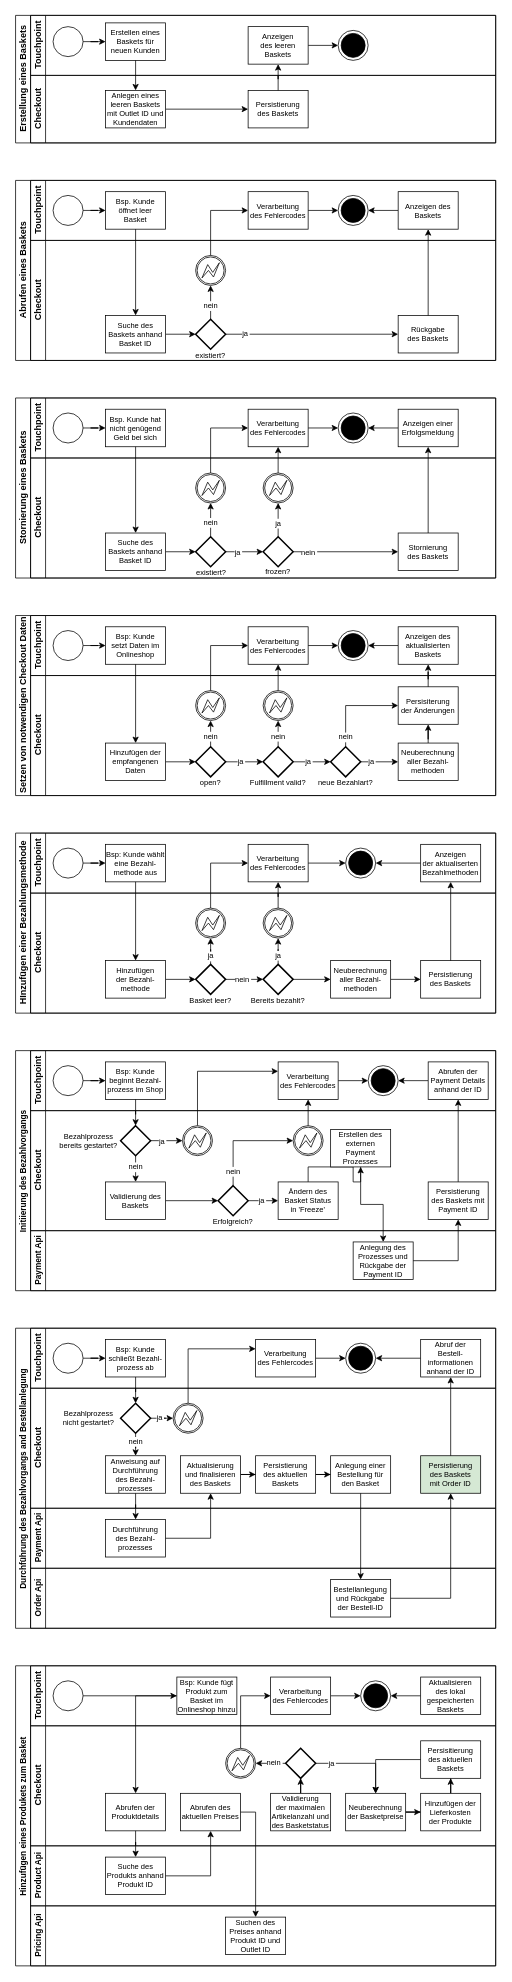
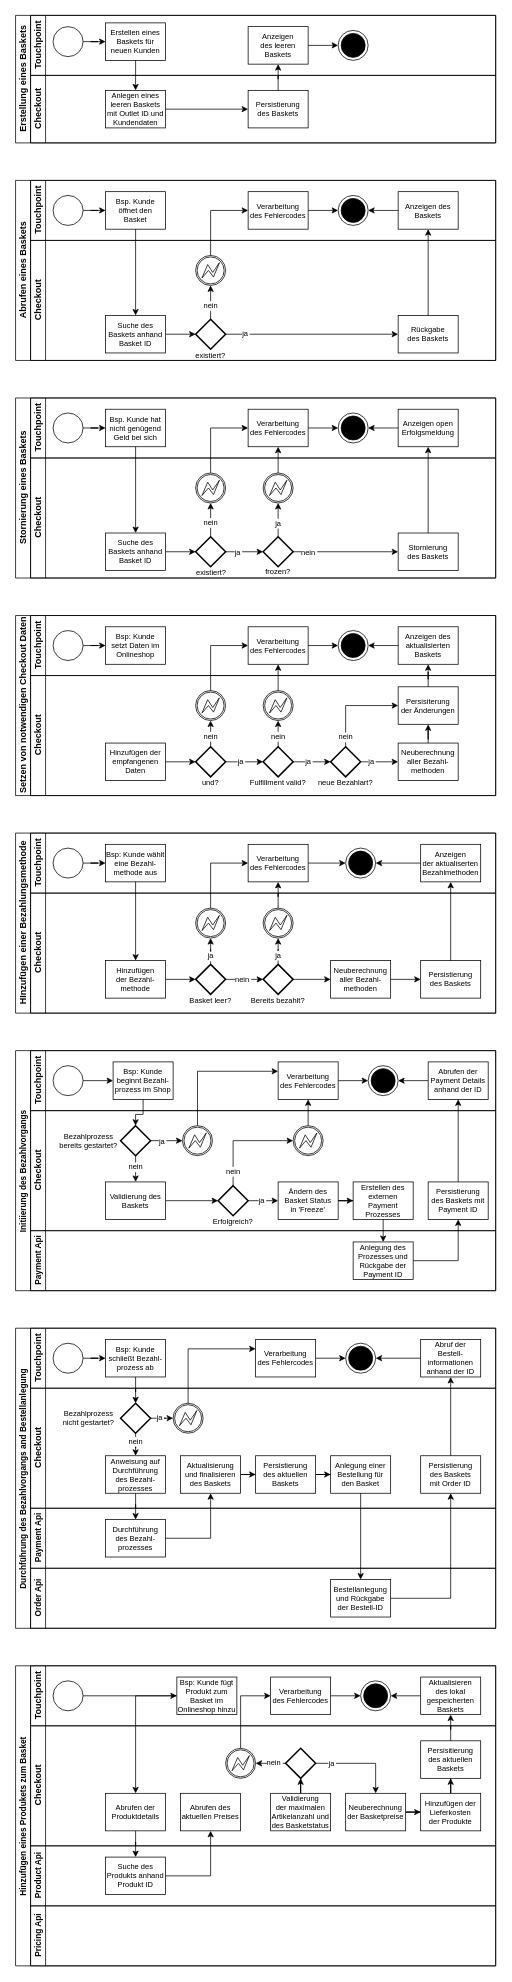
(135, 202) -> (135, 202)
(428, 424) -> (428, 424)
(135, 701) -> none
(210, 783) -> (210, 783)
(135, 1080) -> (143, 1080)
(360, 1148) -> (383, 1200)
(450, 1474) -> (450, 1474)
(397, 1759) -> (450, 1726)
(255, 1861) -> none
(255, 1935) -> none
